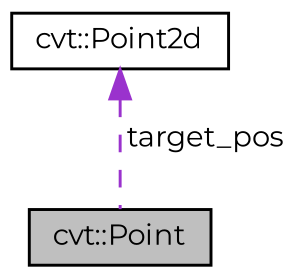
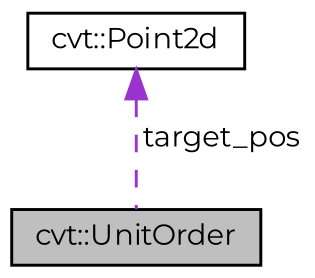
(120, 237) -> (136, 237)
